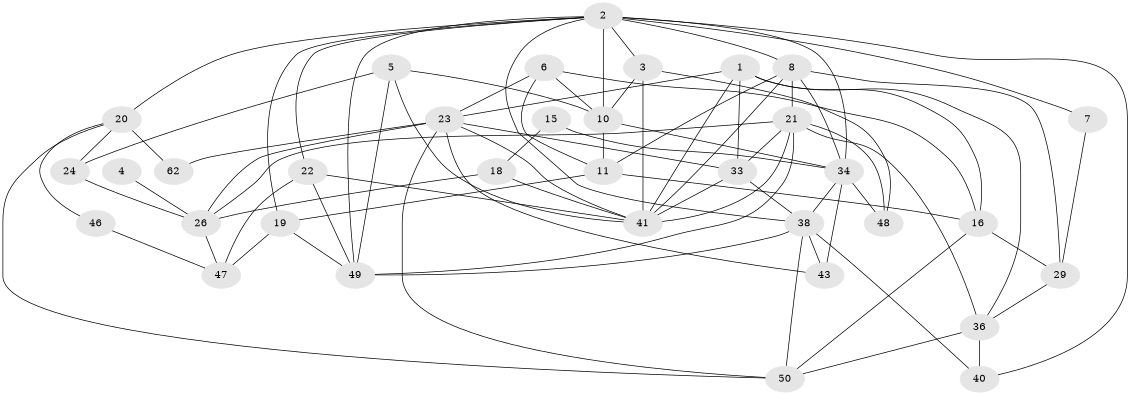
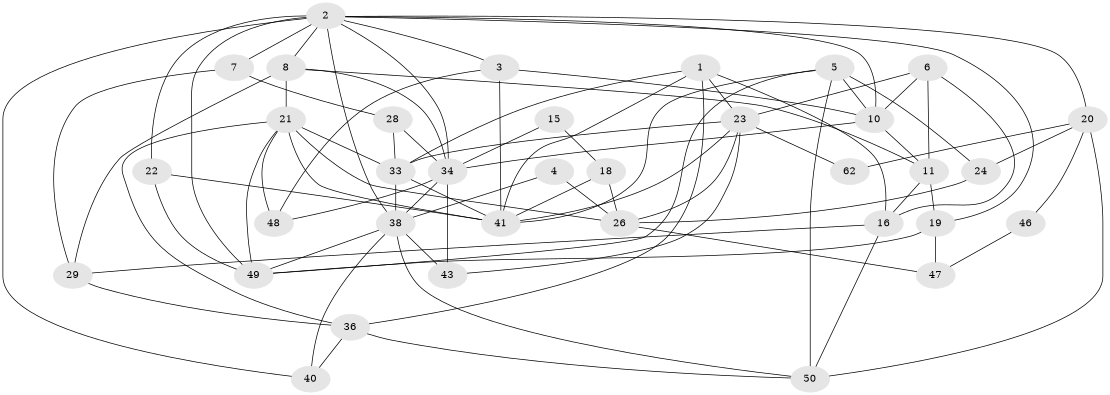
none -> (393, 120)
(726, 141) -> none
none -> (475, 198)
(249, 217) -> none
(497, 340) -> (810, 222)
